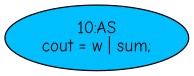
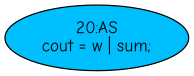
(97, 38) -> (97, 38)
